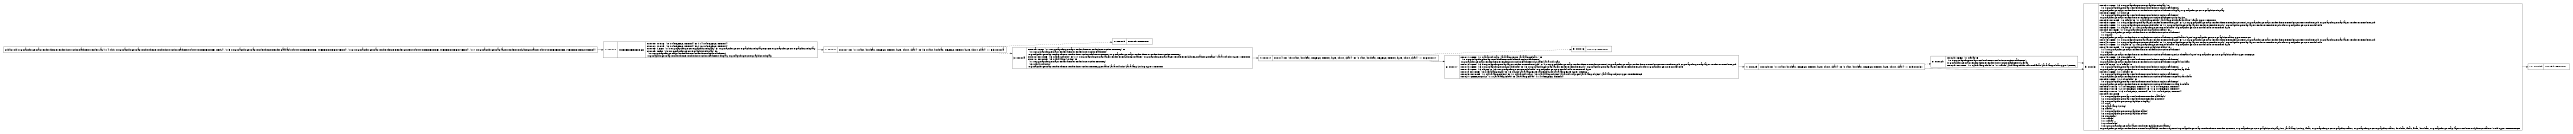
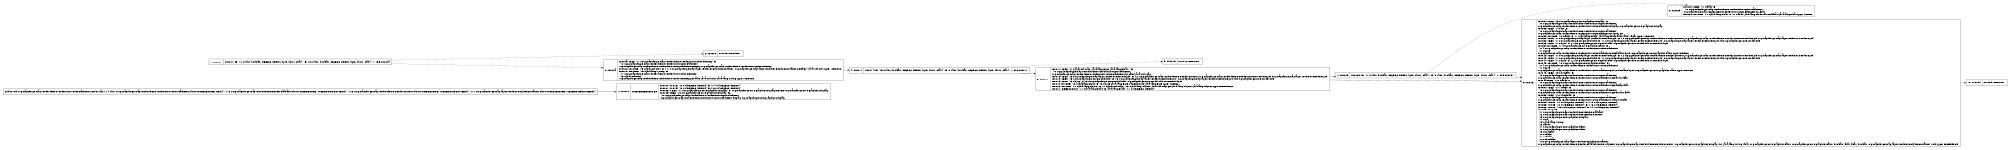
(820, 50) -> none
(2080, 63) -> (1425, 81)
